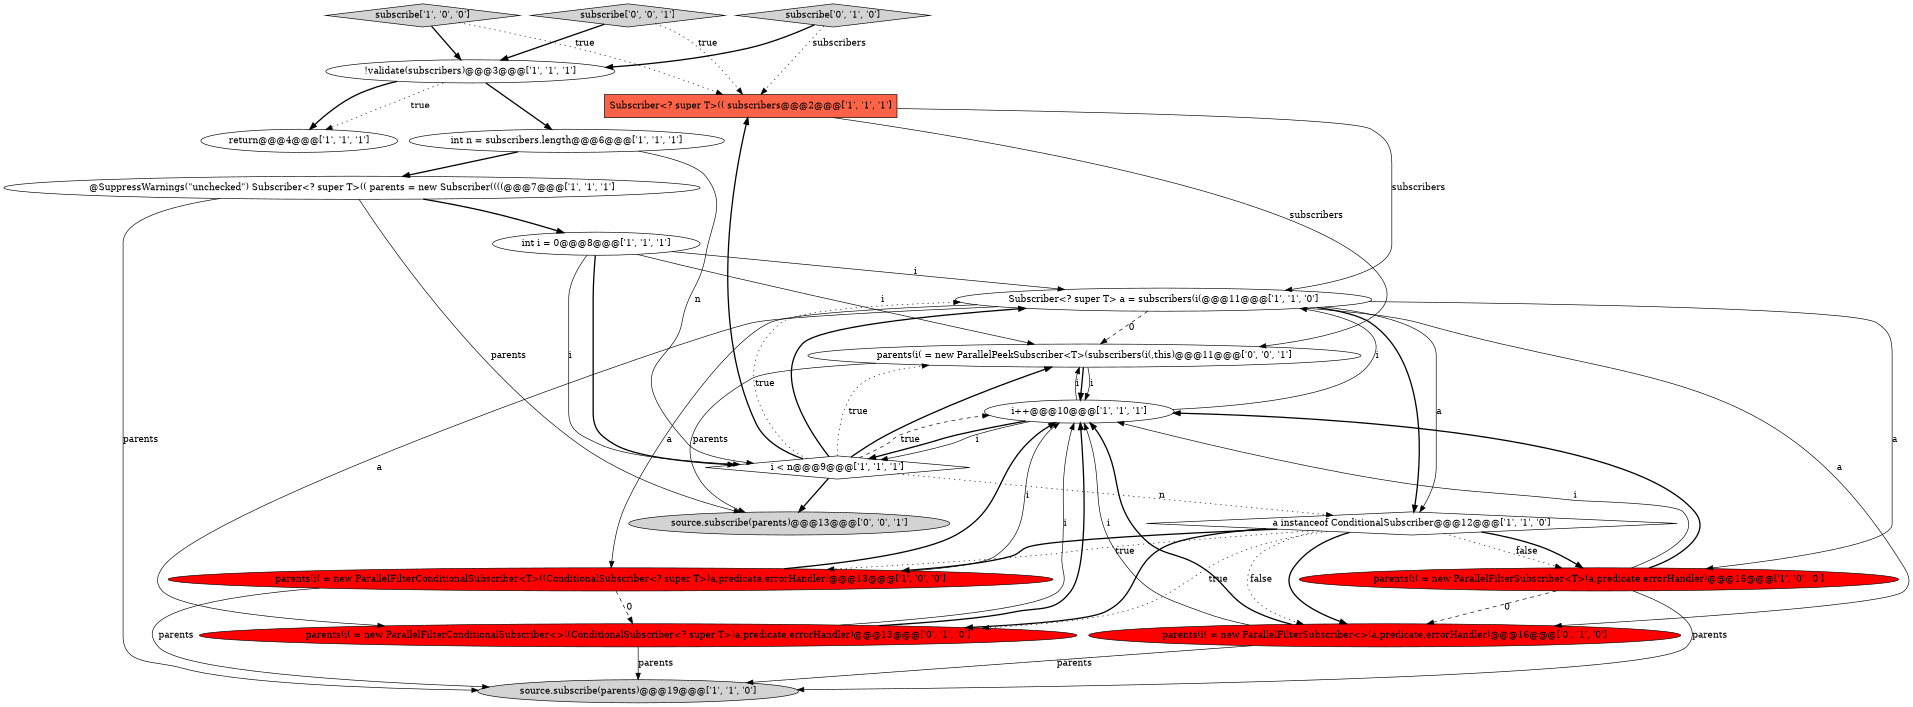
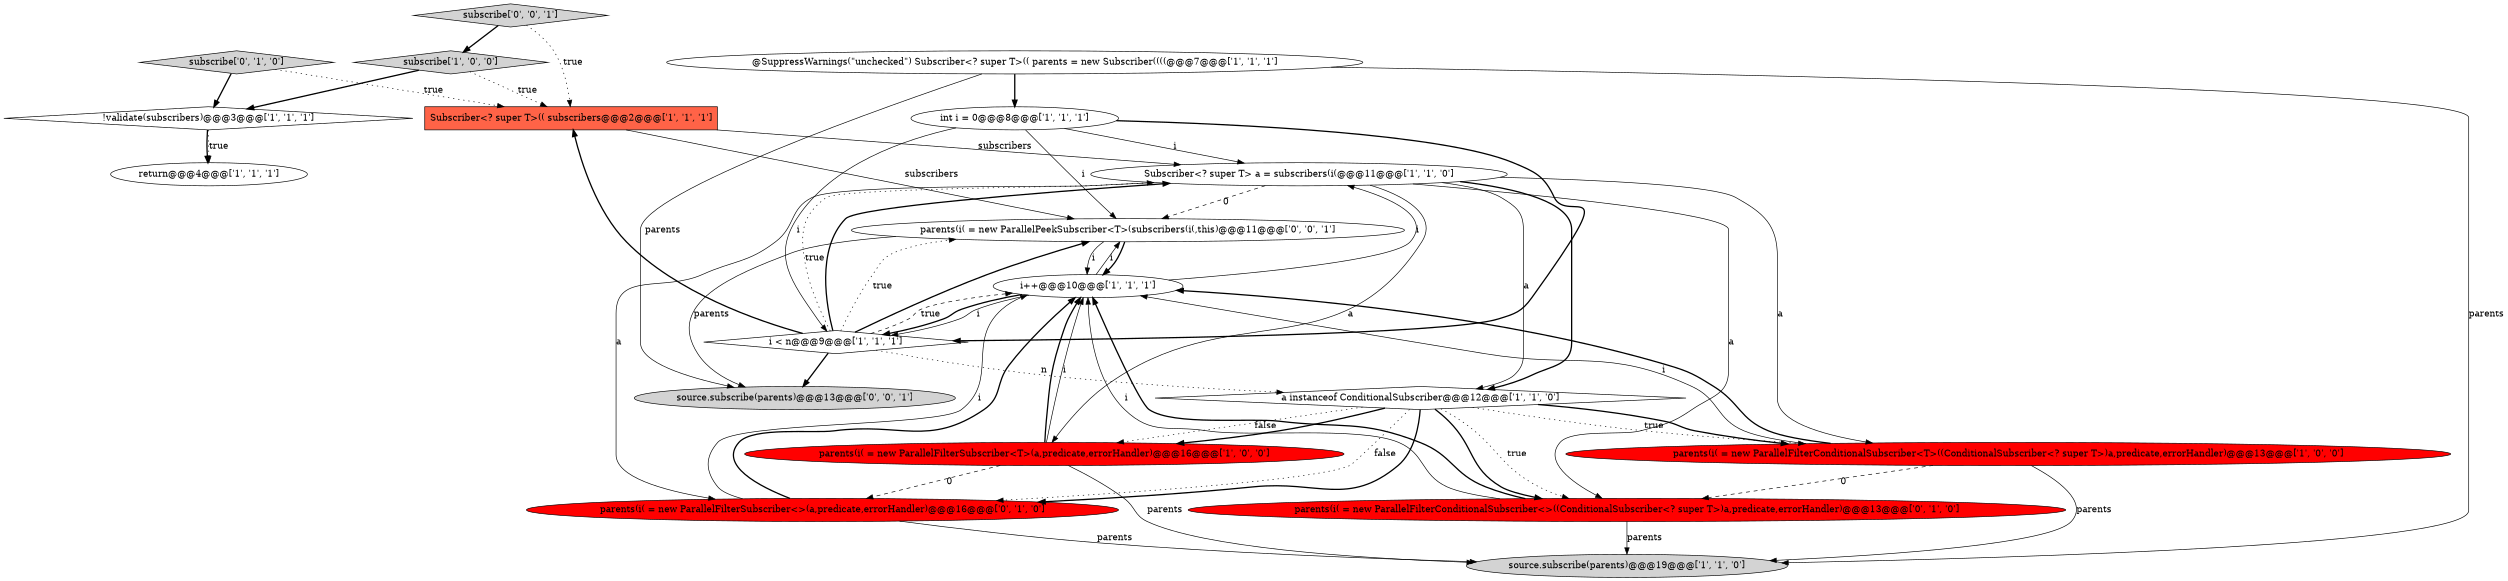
(561, 39) -> (483, 37)
(839, 43) -> (434, 90)
(470, 71) -> (208, 118)
(567, 141) -> none
